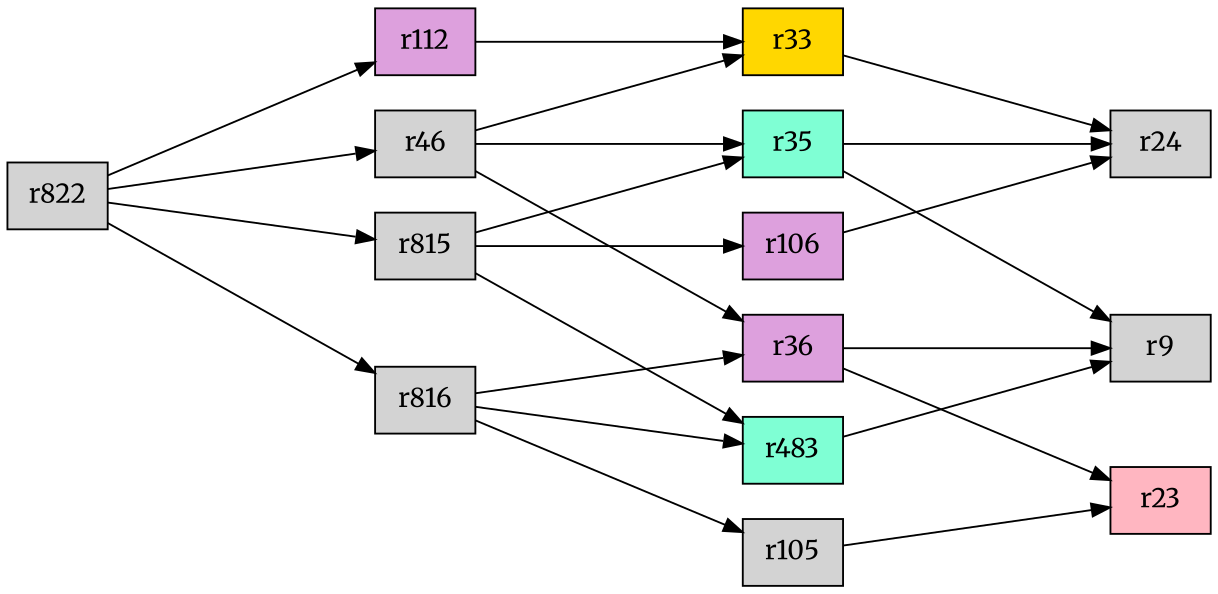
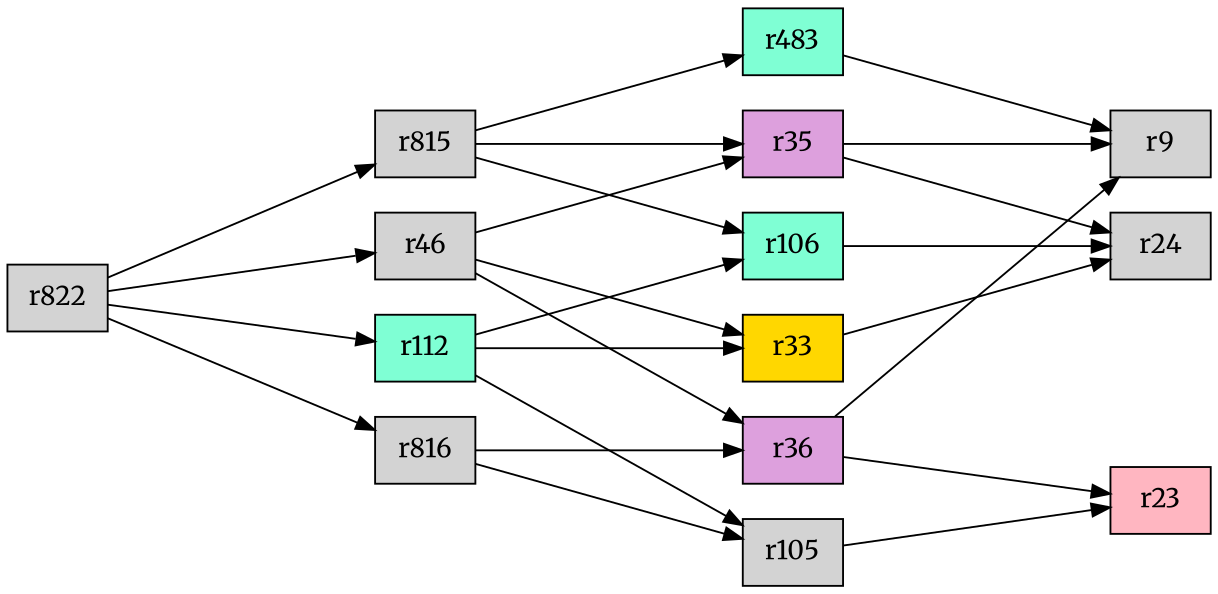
(425, 42) -> (425, 348)
(793, 144) -> (793, 144)
(793, 246) -> (793, 246)
none -> (587, 303)
(599, 424) -> none
none -> (588, 439)
